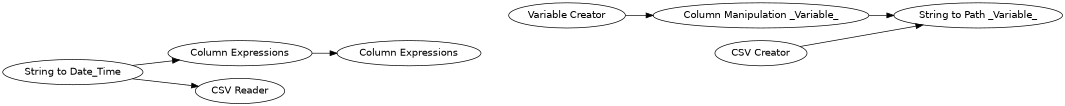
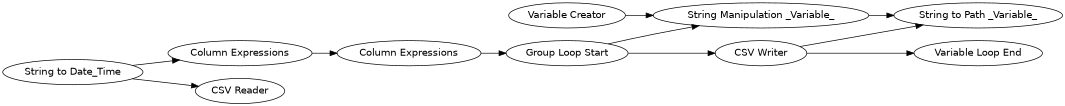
(761, 15) -> (761, 15)
none -> (567, 53)
(761, 53) -> (761, 53)
none -> (978, 53)
